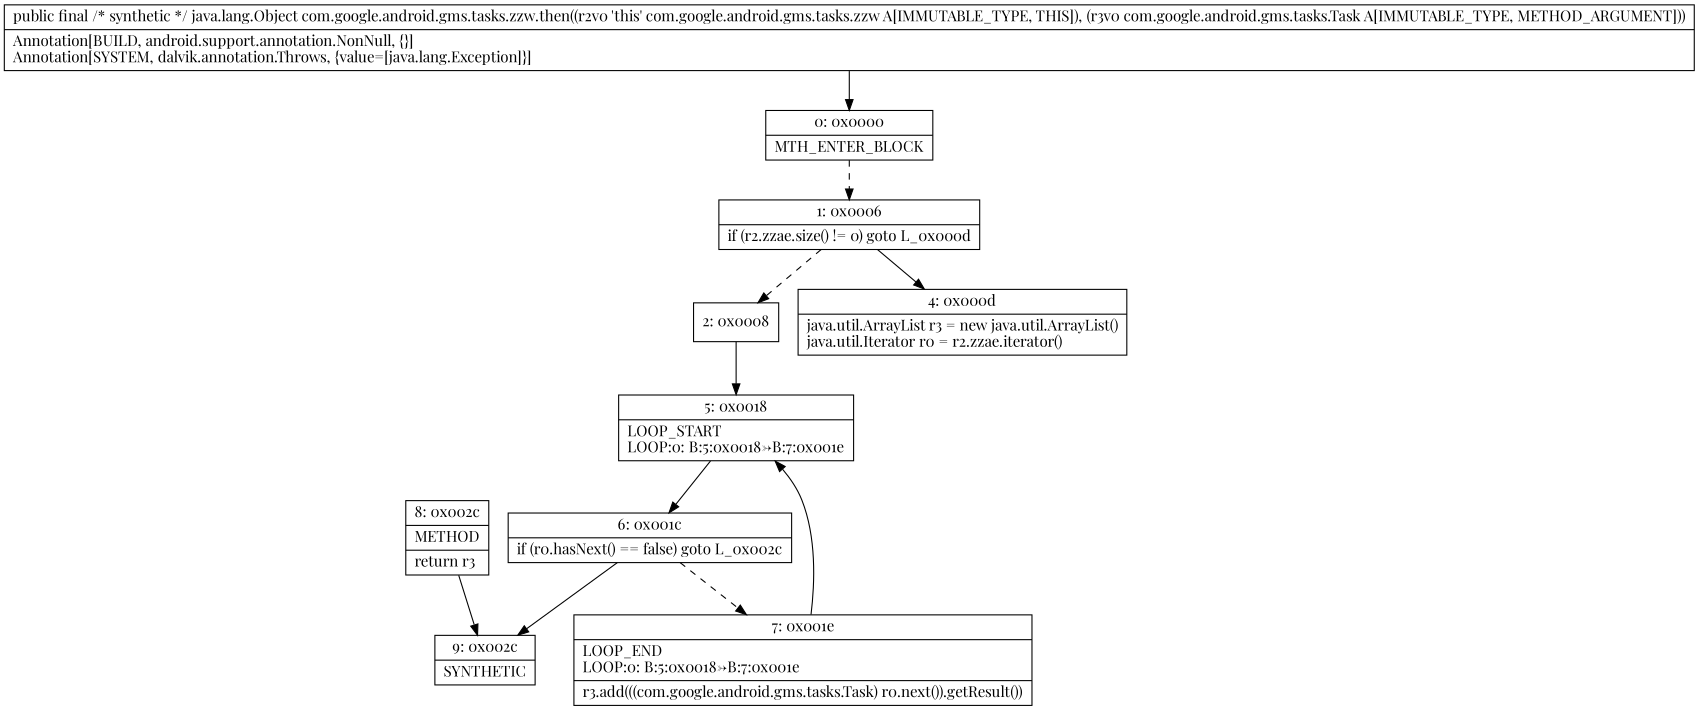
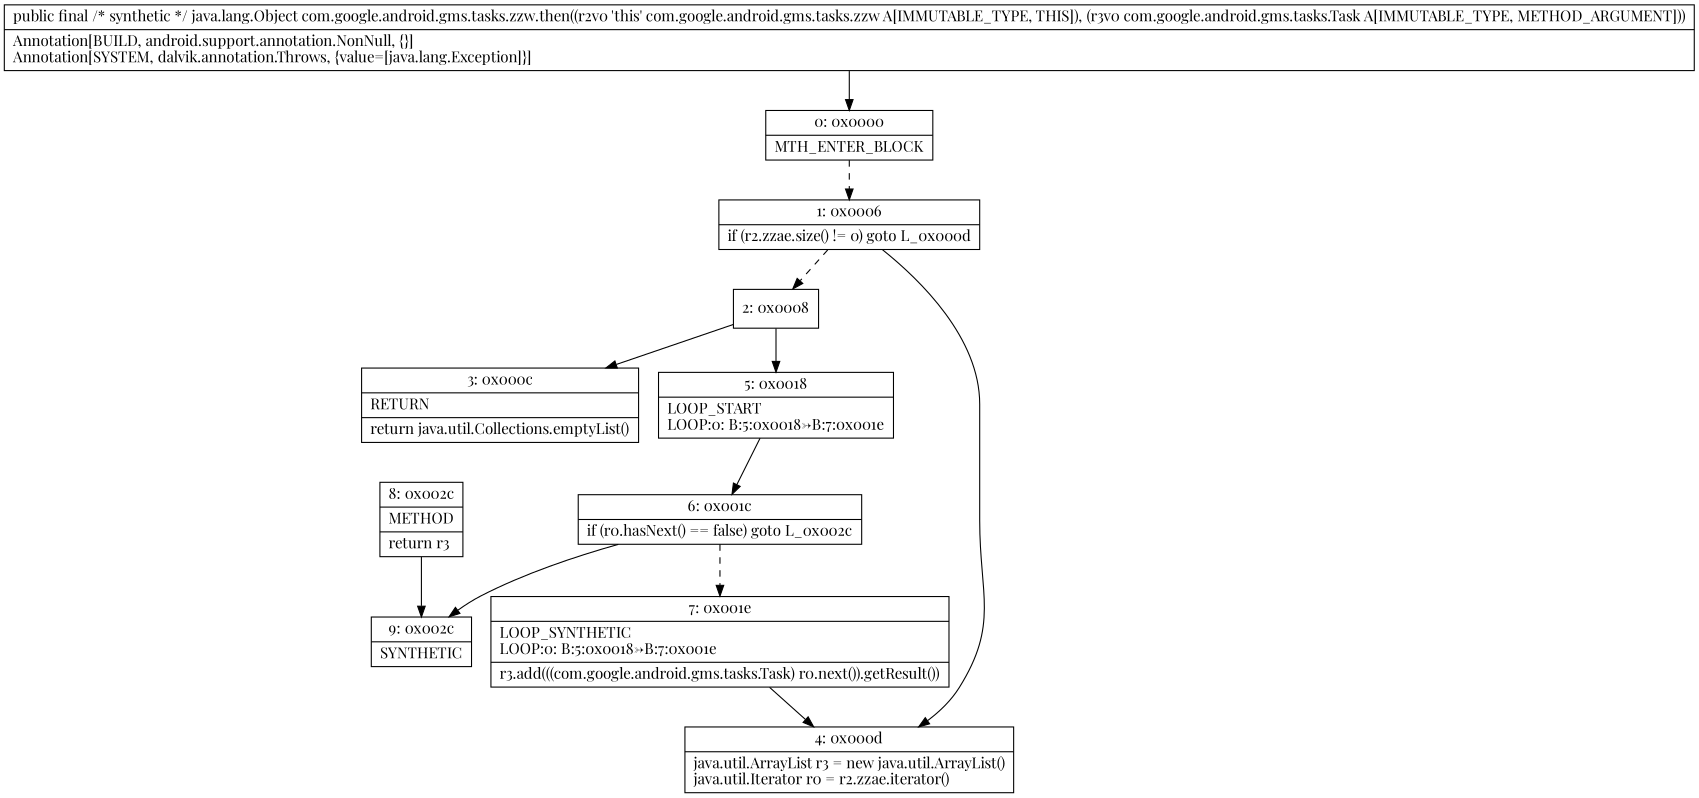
none -> (500, 405)
(811, 539) -> (788, 703)
(622, 652) -> (566, 633)
